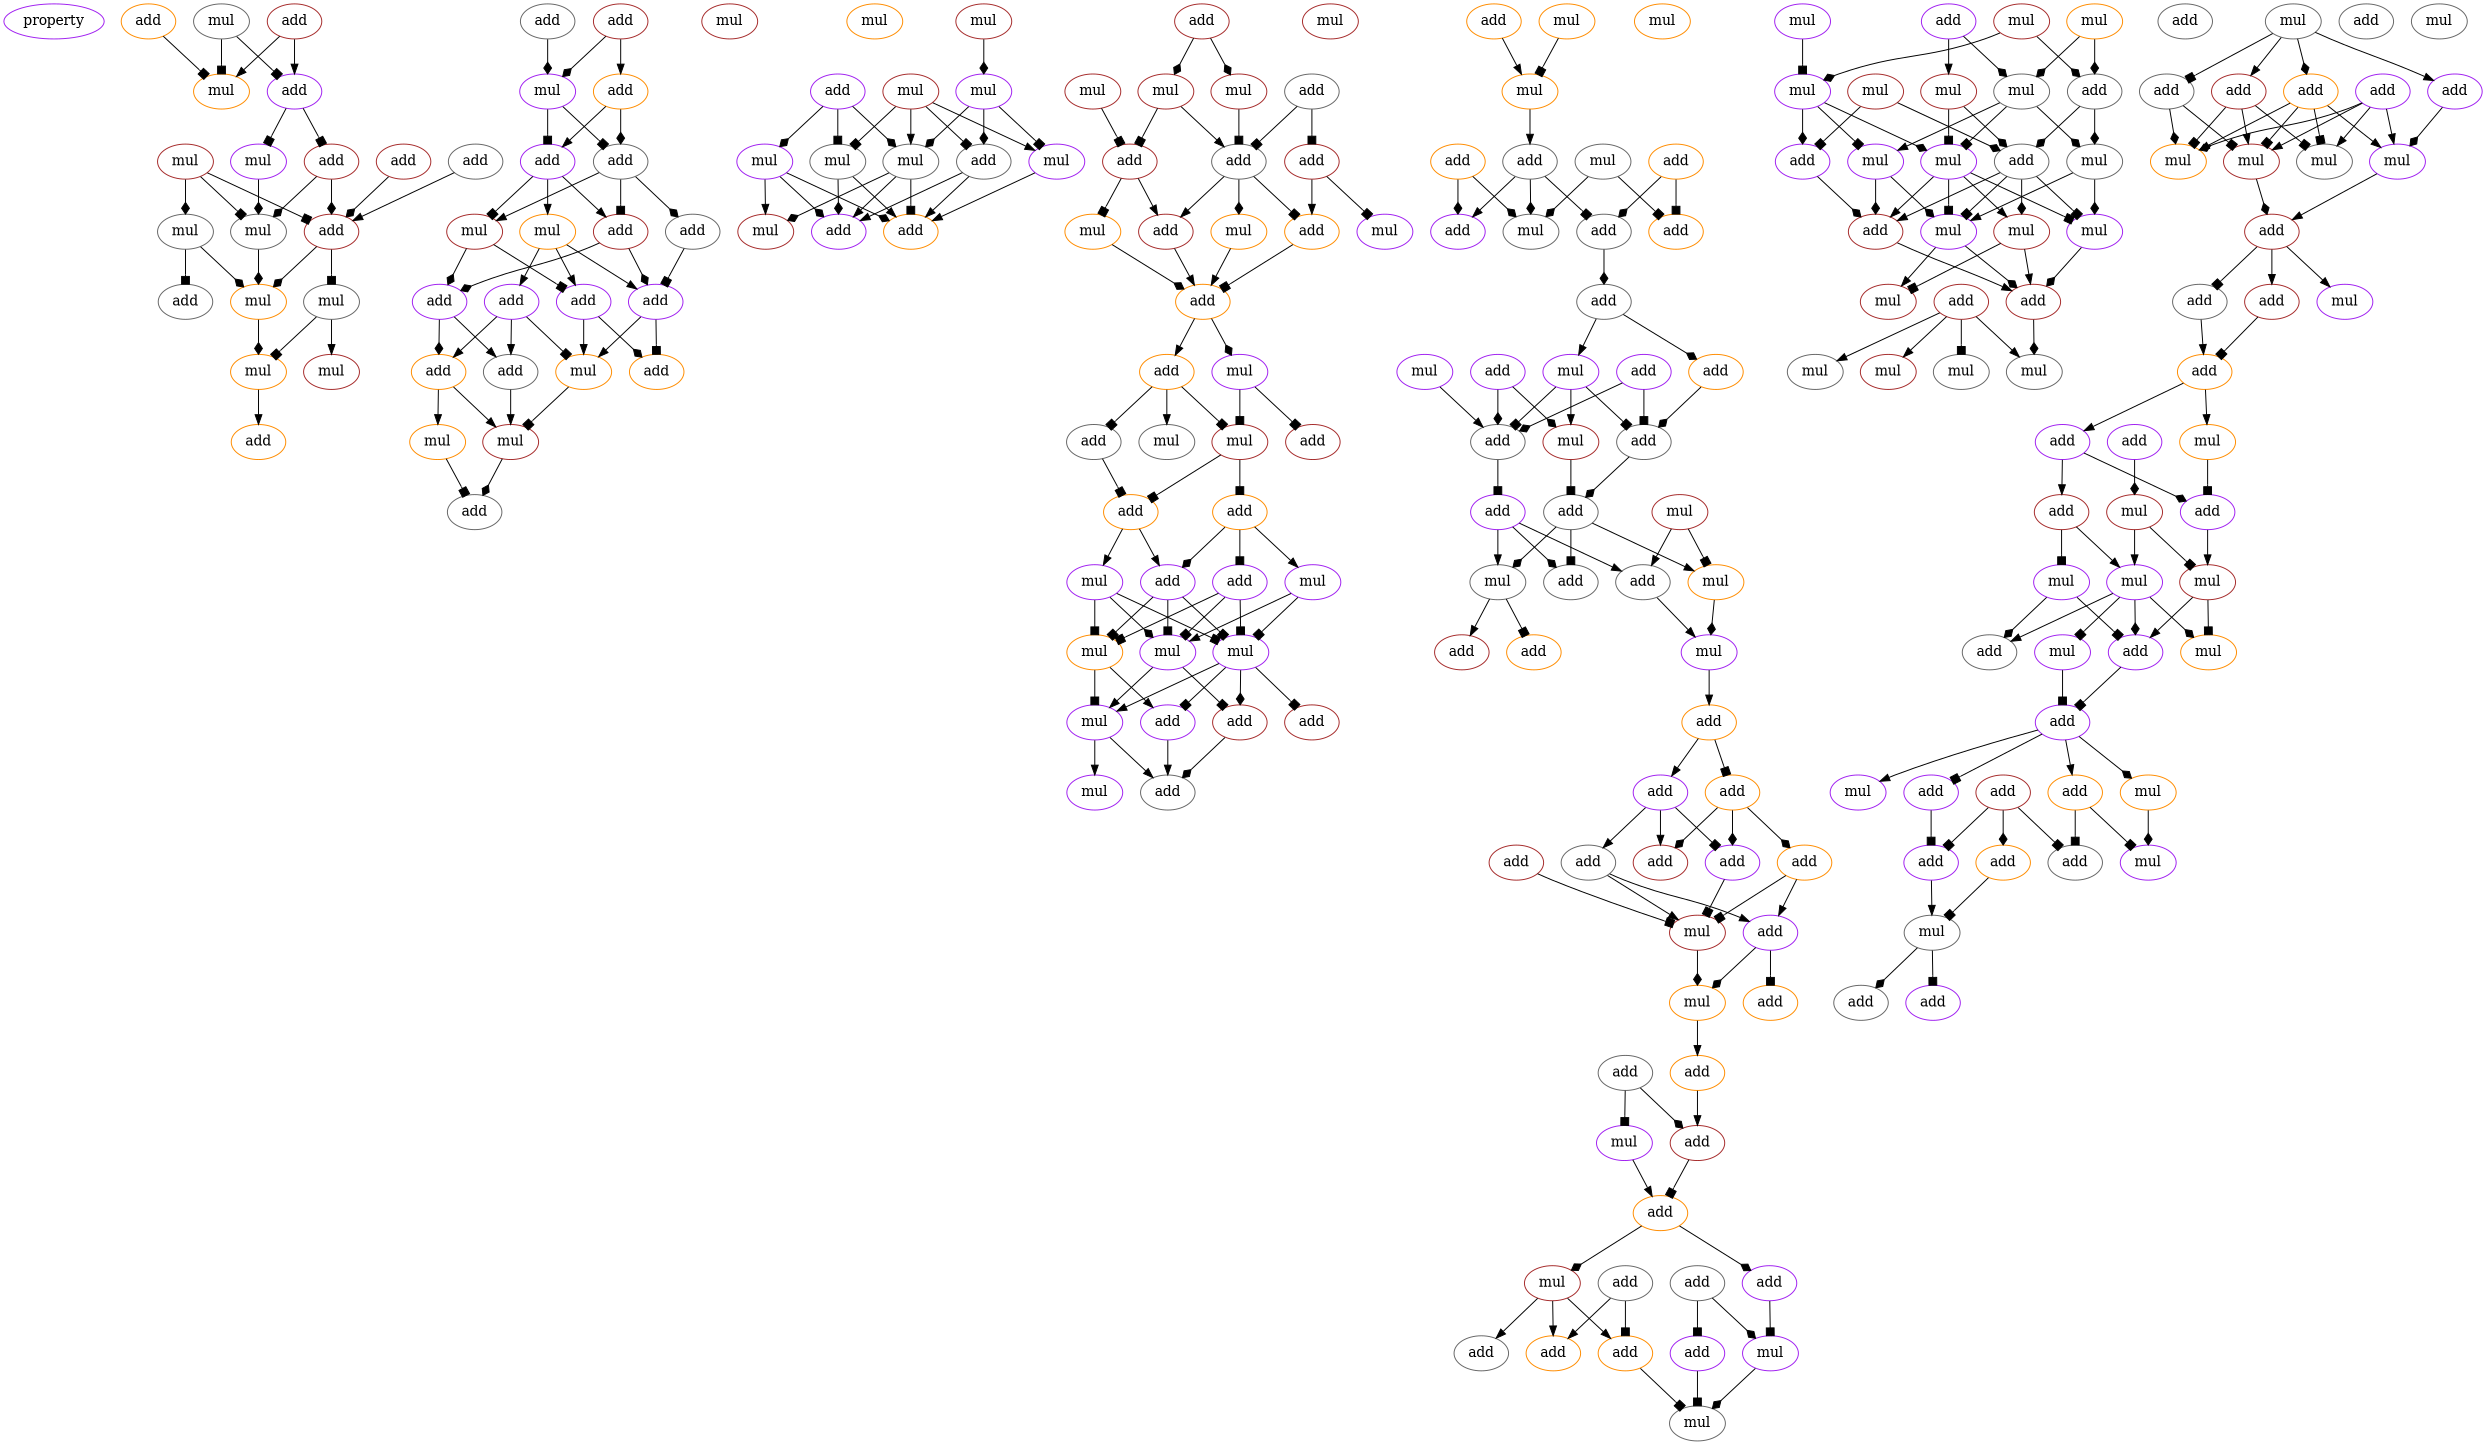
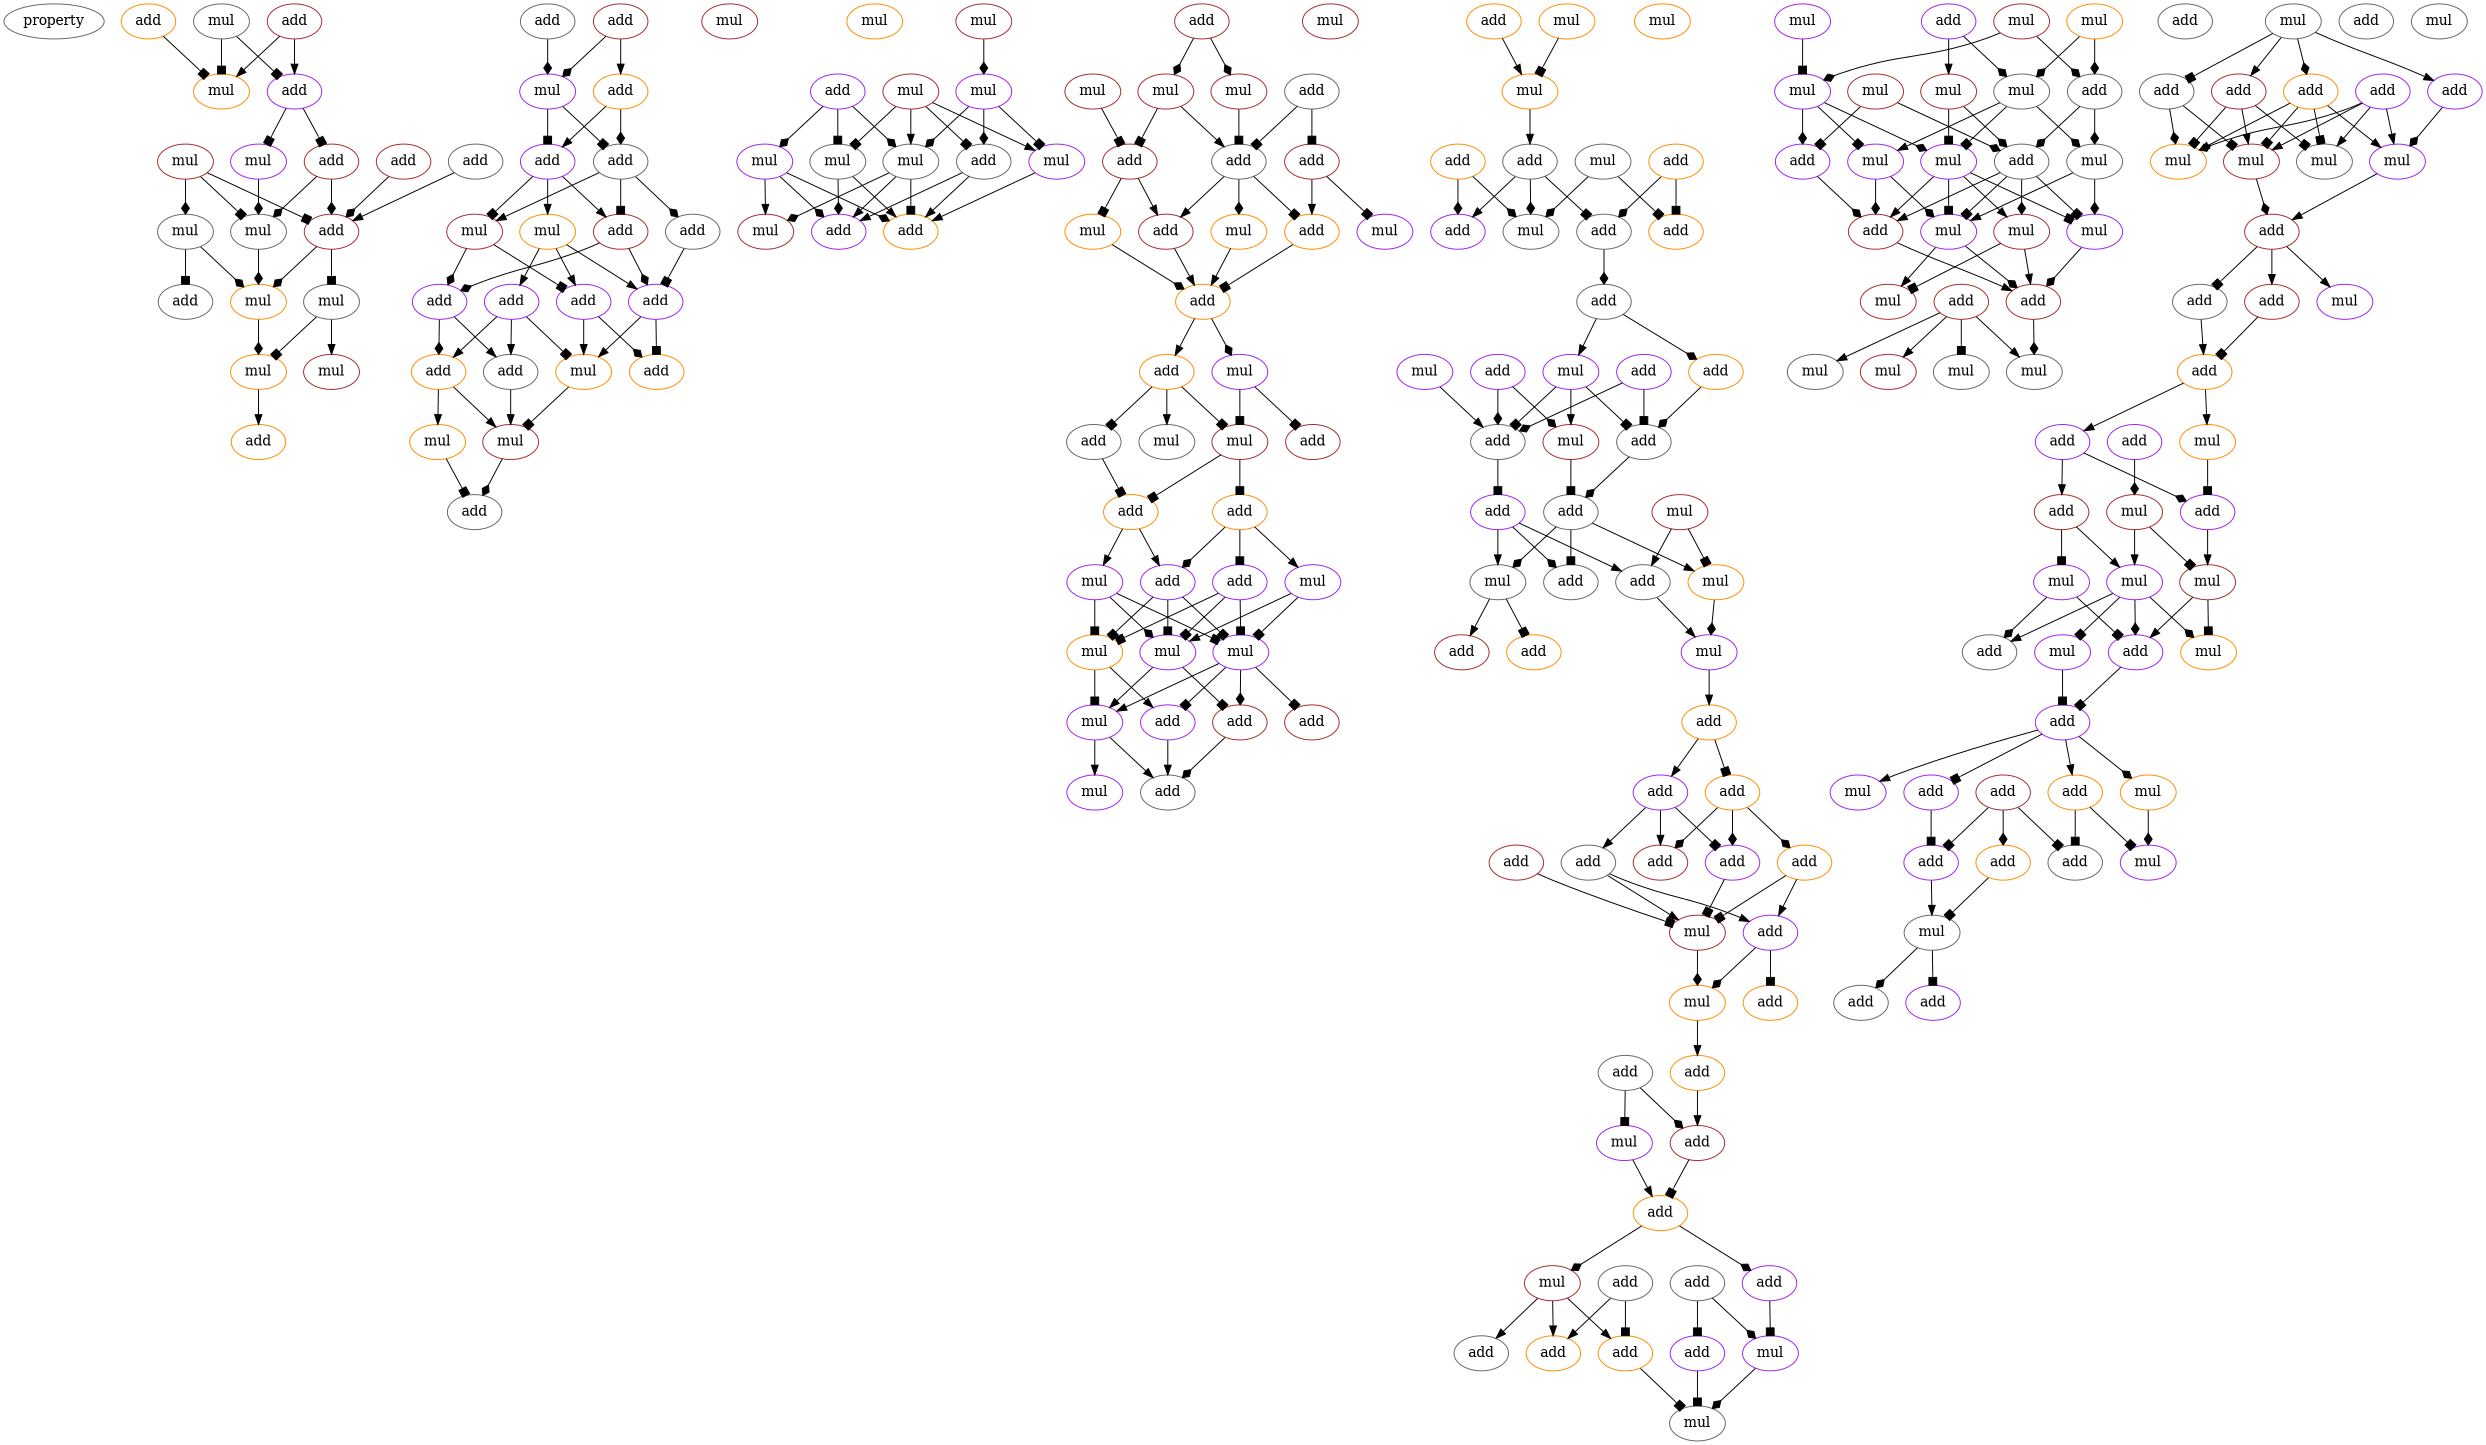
(54, 21) -> (54, 21)
